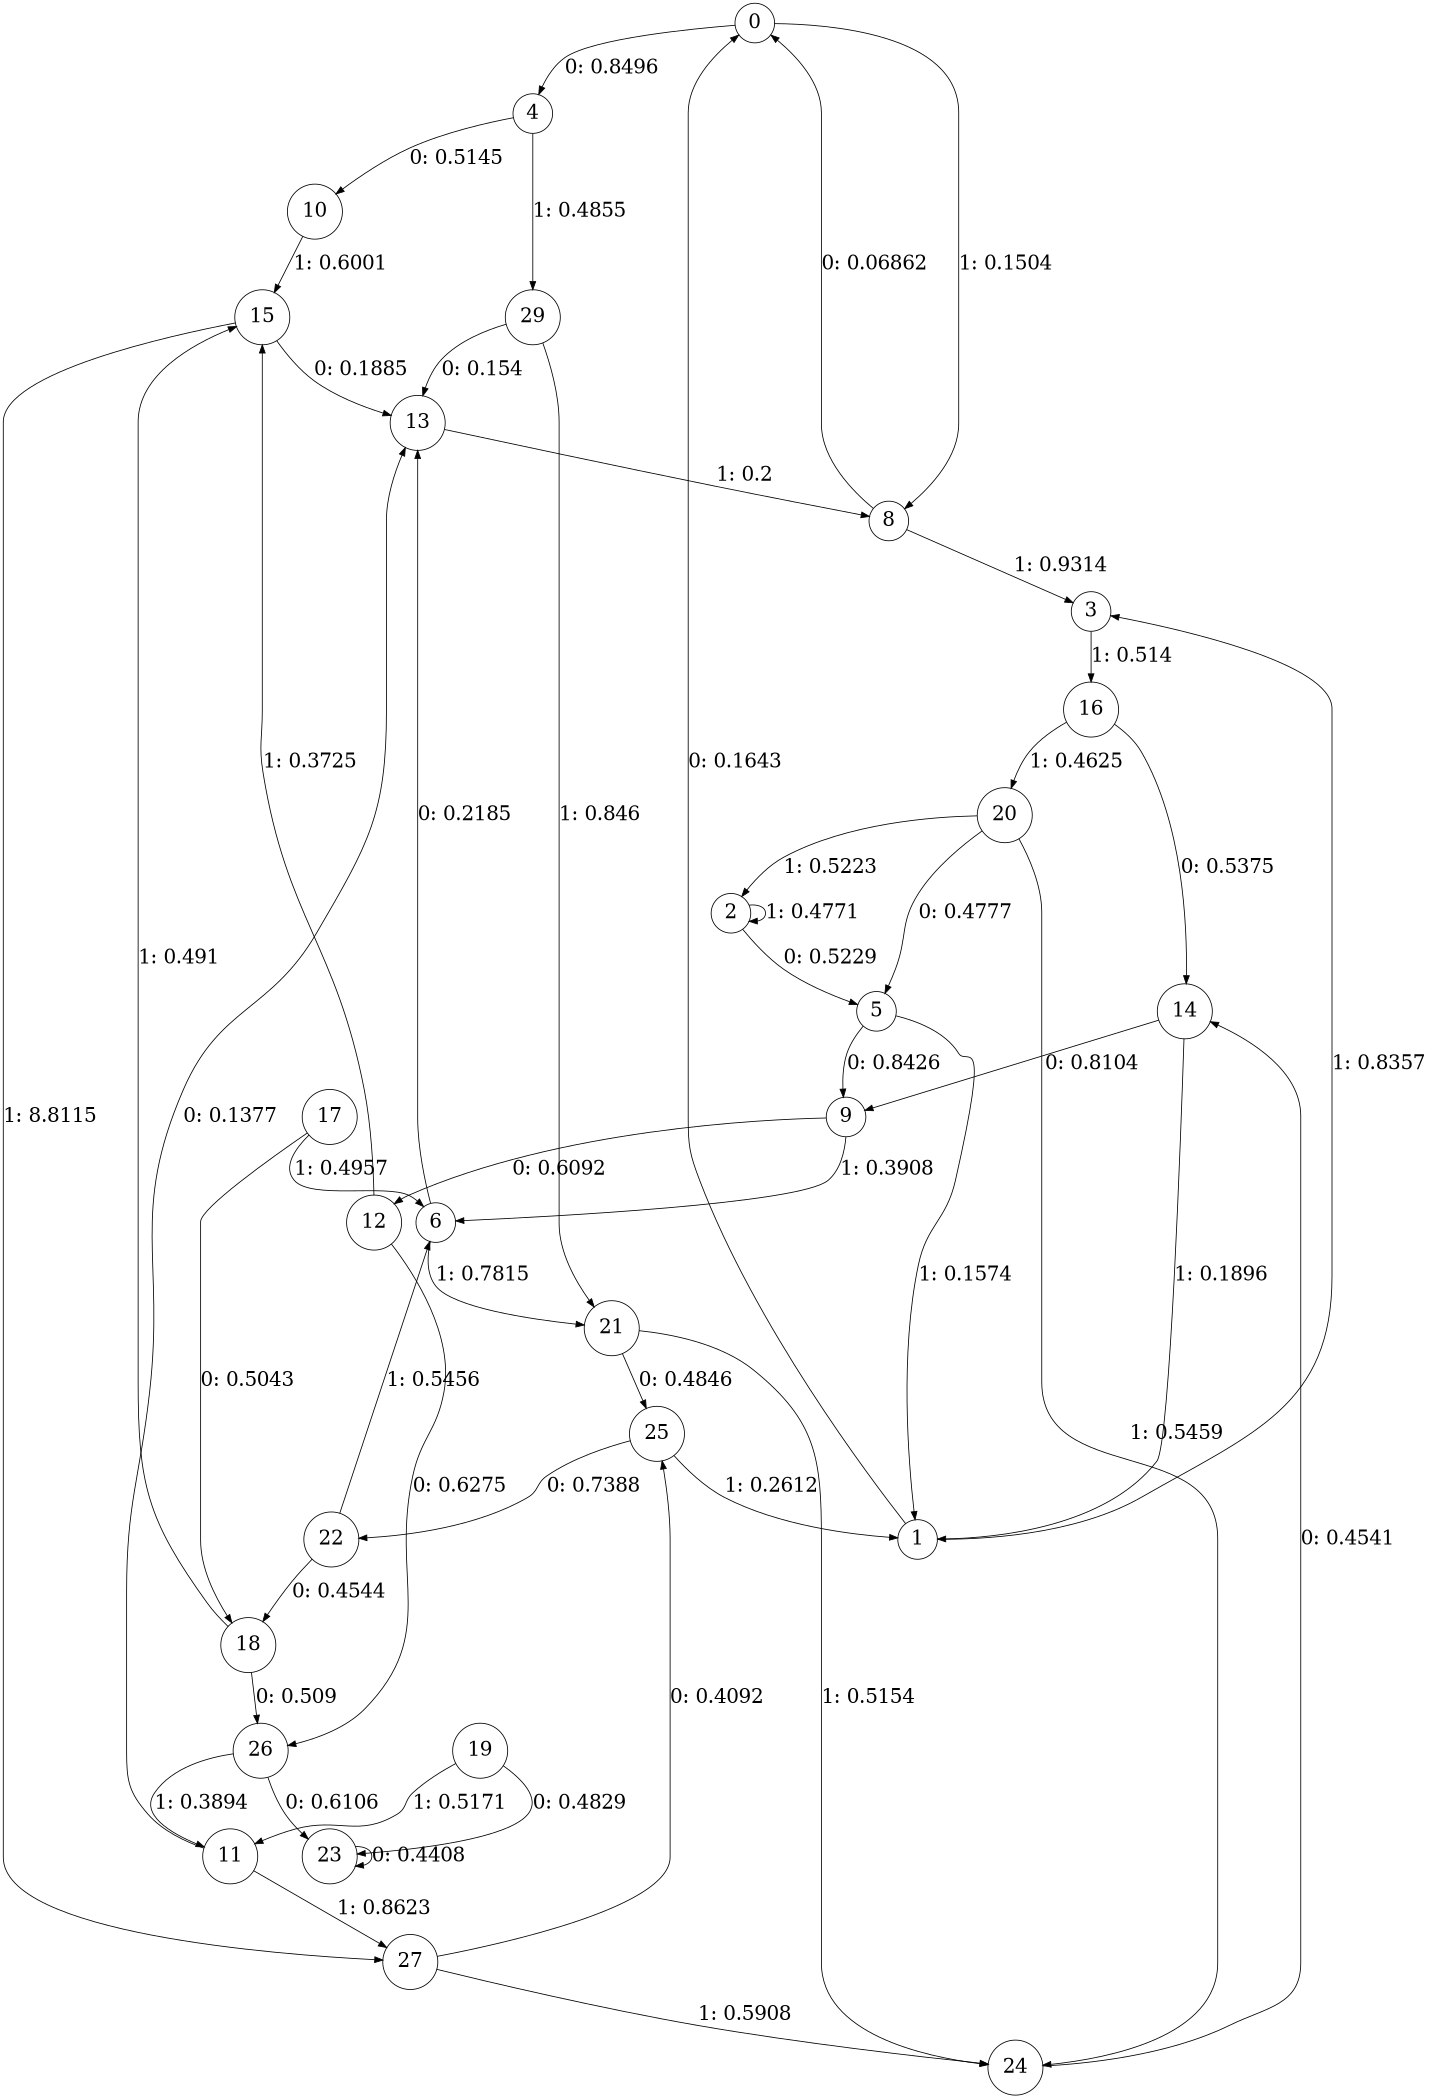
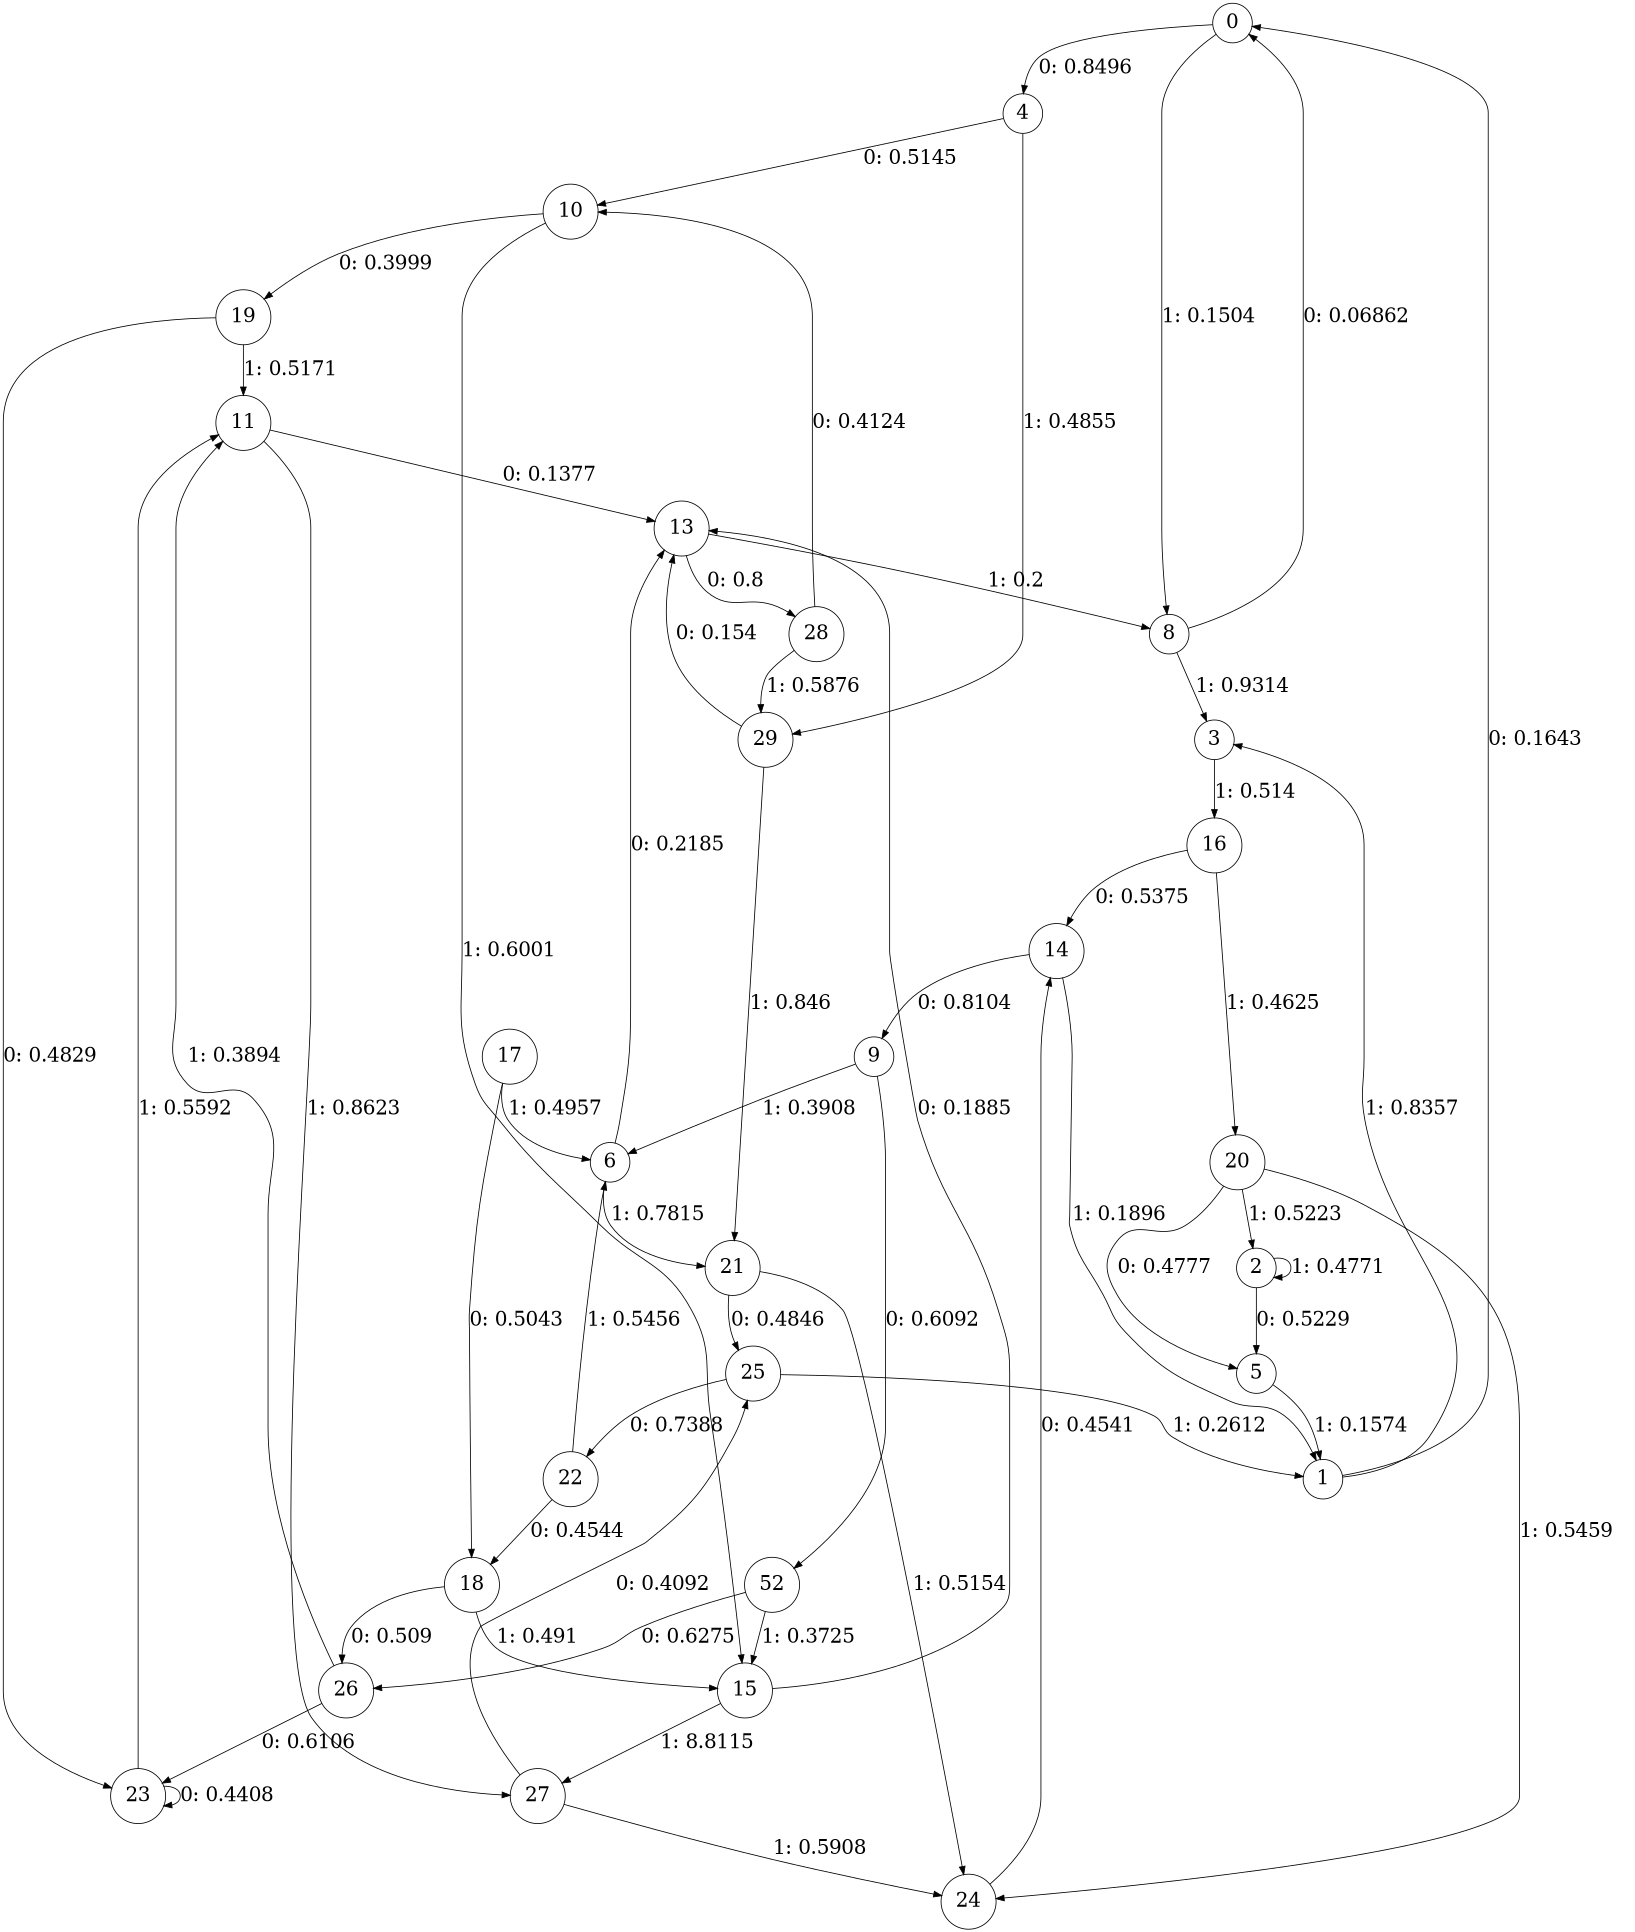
none -> (401, 235)
none -> (816, 634)
(846, 1055) -> none
none -> (138, 1088)
(374, 1223) -> (772, 1585)
